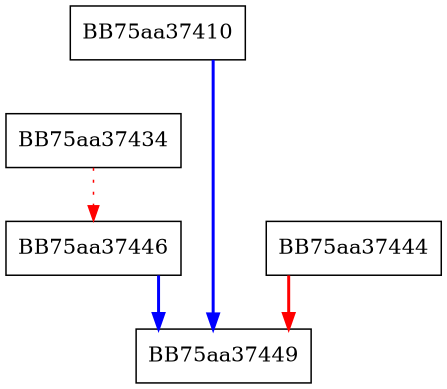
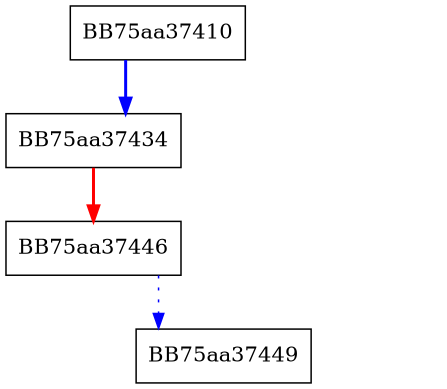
(93, 187) -> (93, 187)
(213, 187) -> (126, 79)
(354, 248) -> none
(159, 294) -> (159, 294)
